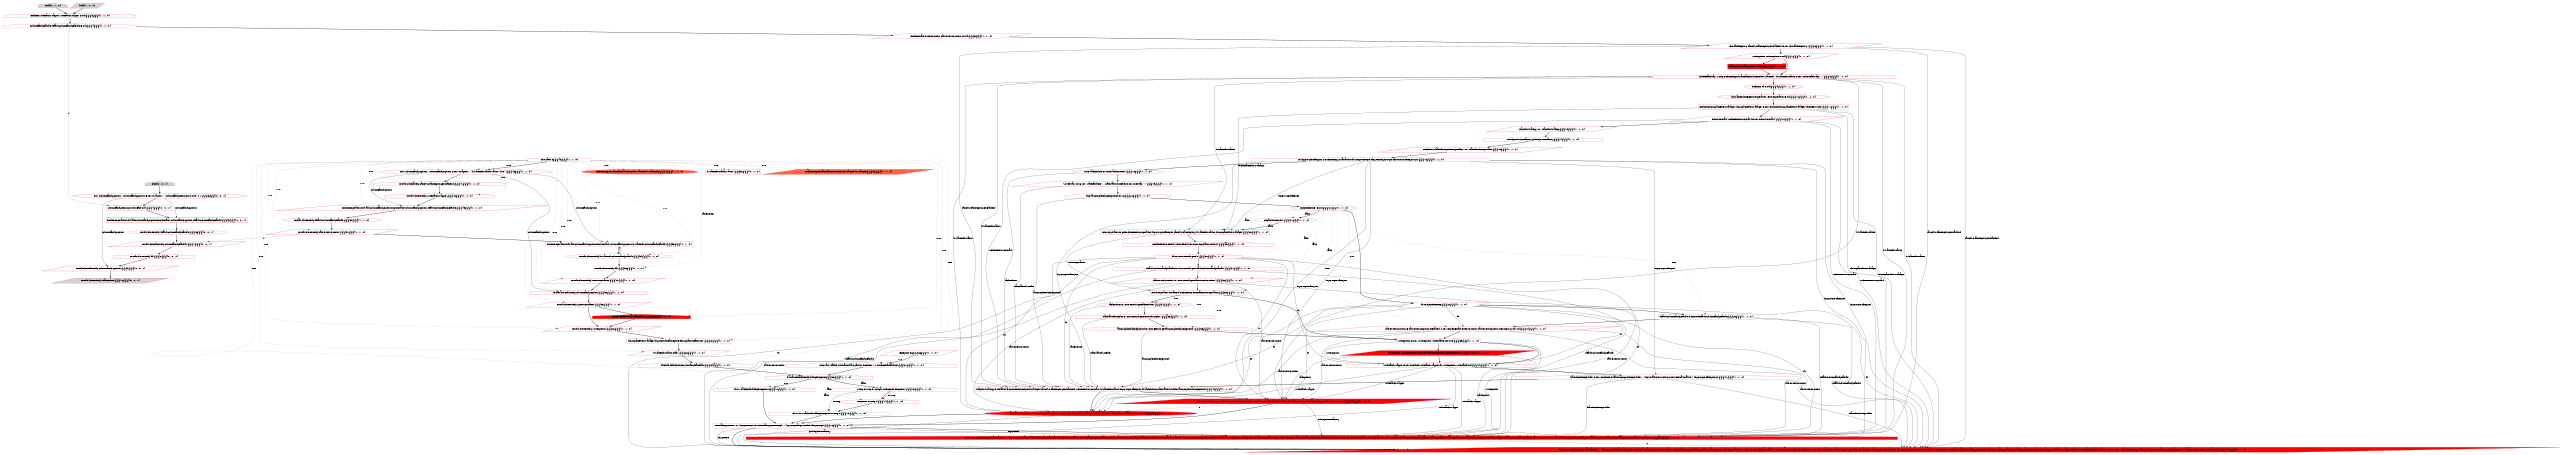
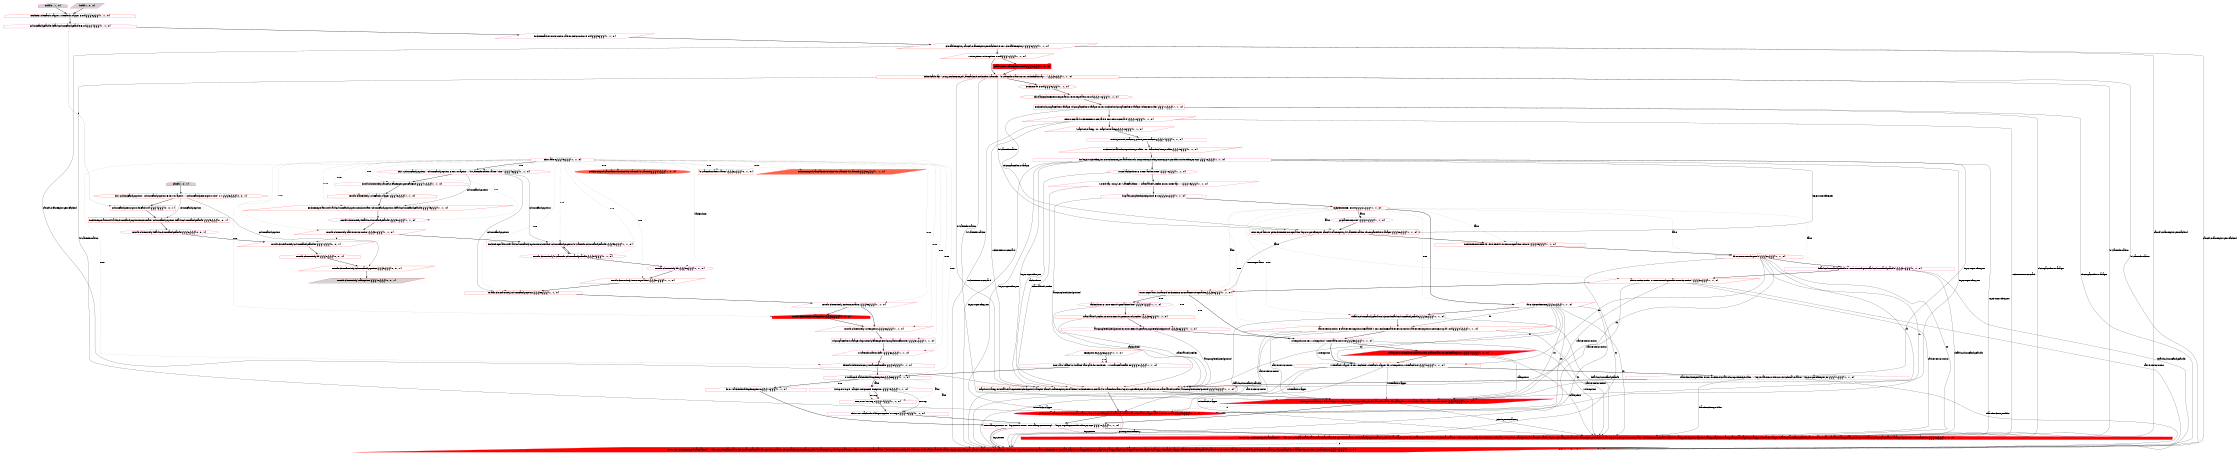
none -> (1573, 212)
(619, 268) -> (680, 268)
